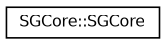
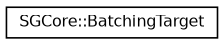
(83, 23) -> (112, 23)
